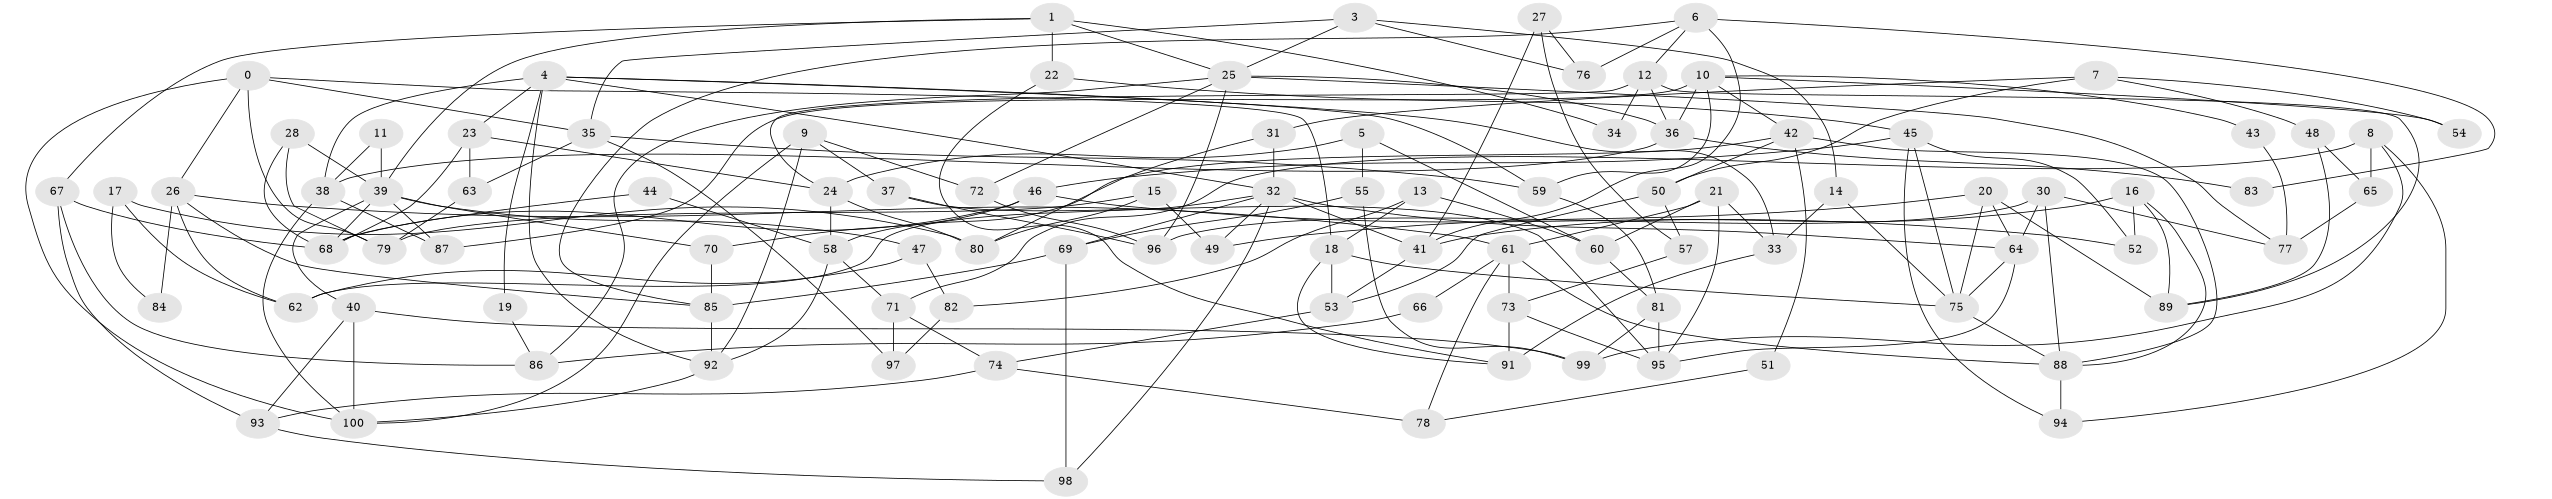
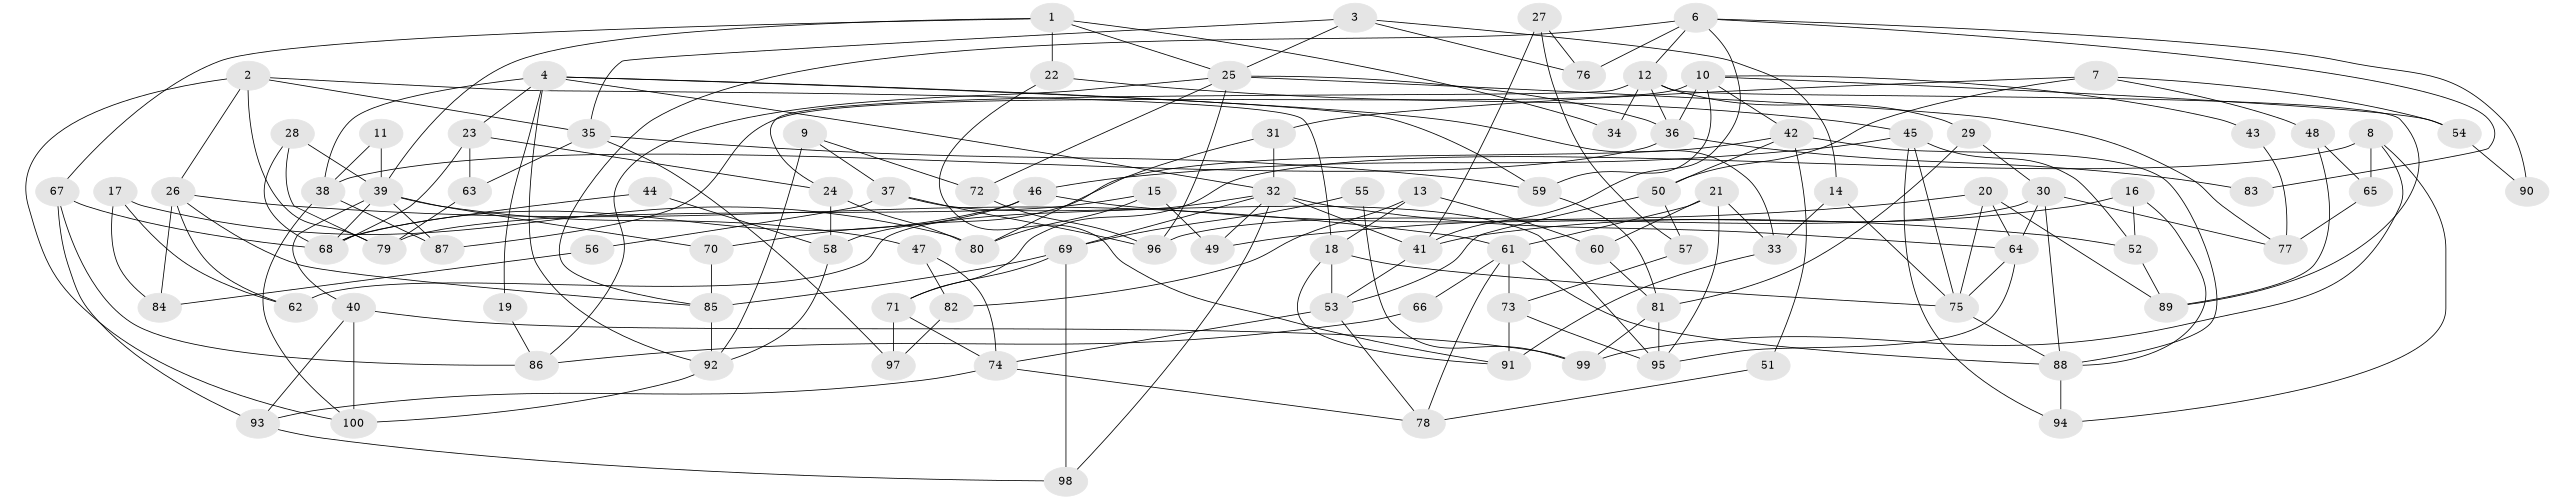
(248, 76) -> (248, 76)
(1362, 134) -> none
none -> (1969, 134)
none -> (2527, 192)
(2167, 245) -> (2151, 279)
none -> (592, 250)
(607, 277) -> (982, 295)
(862, 279) -> (1000, 274)
(607, 346) -> none
none -> (1378, 366)
